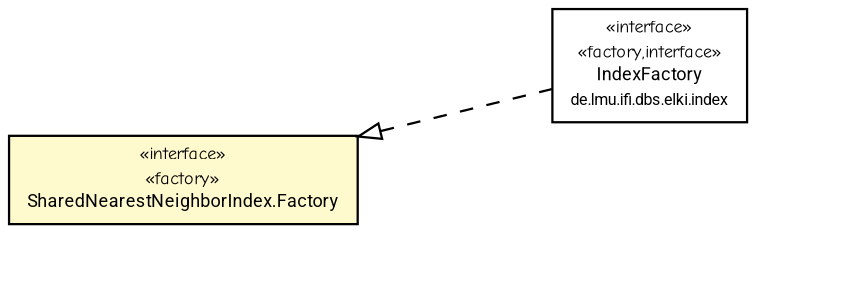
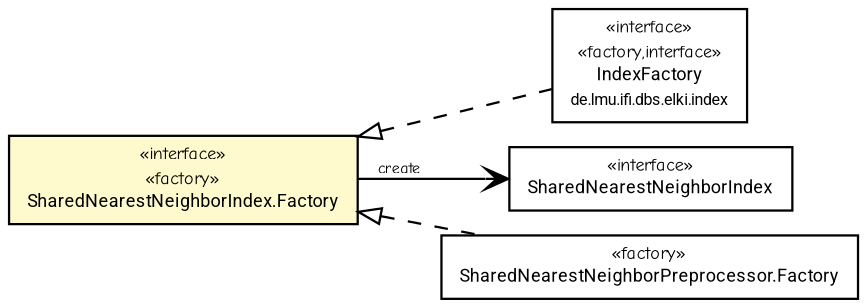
none -> (650, 179)
none -> (650, 267)
